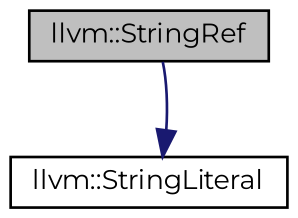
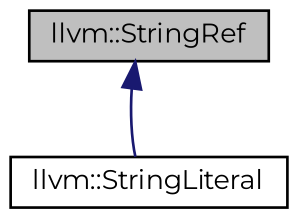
(167, 96) -> (131, 123)
